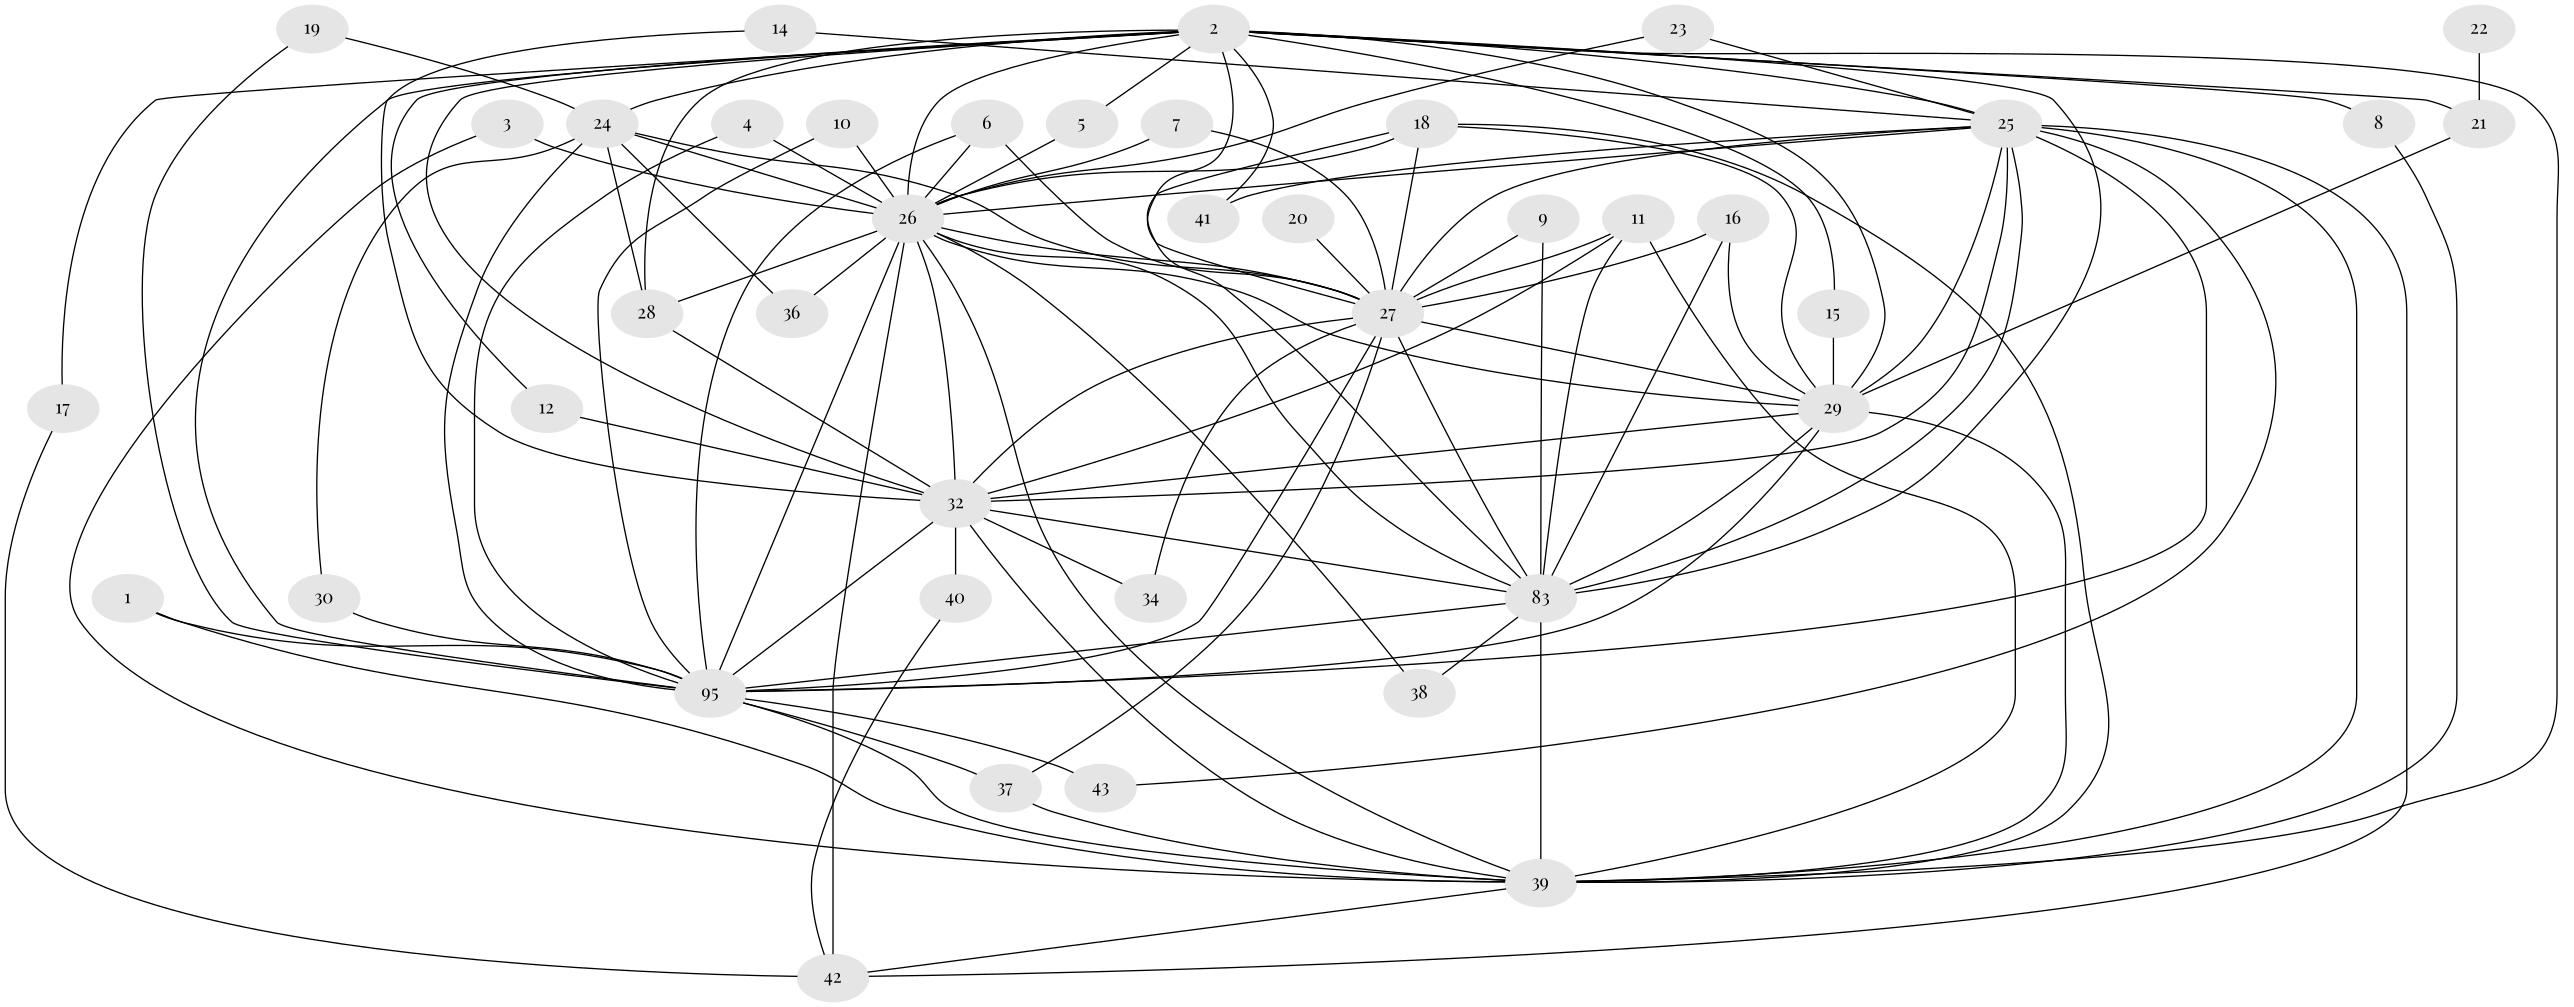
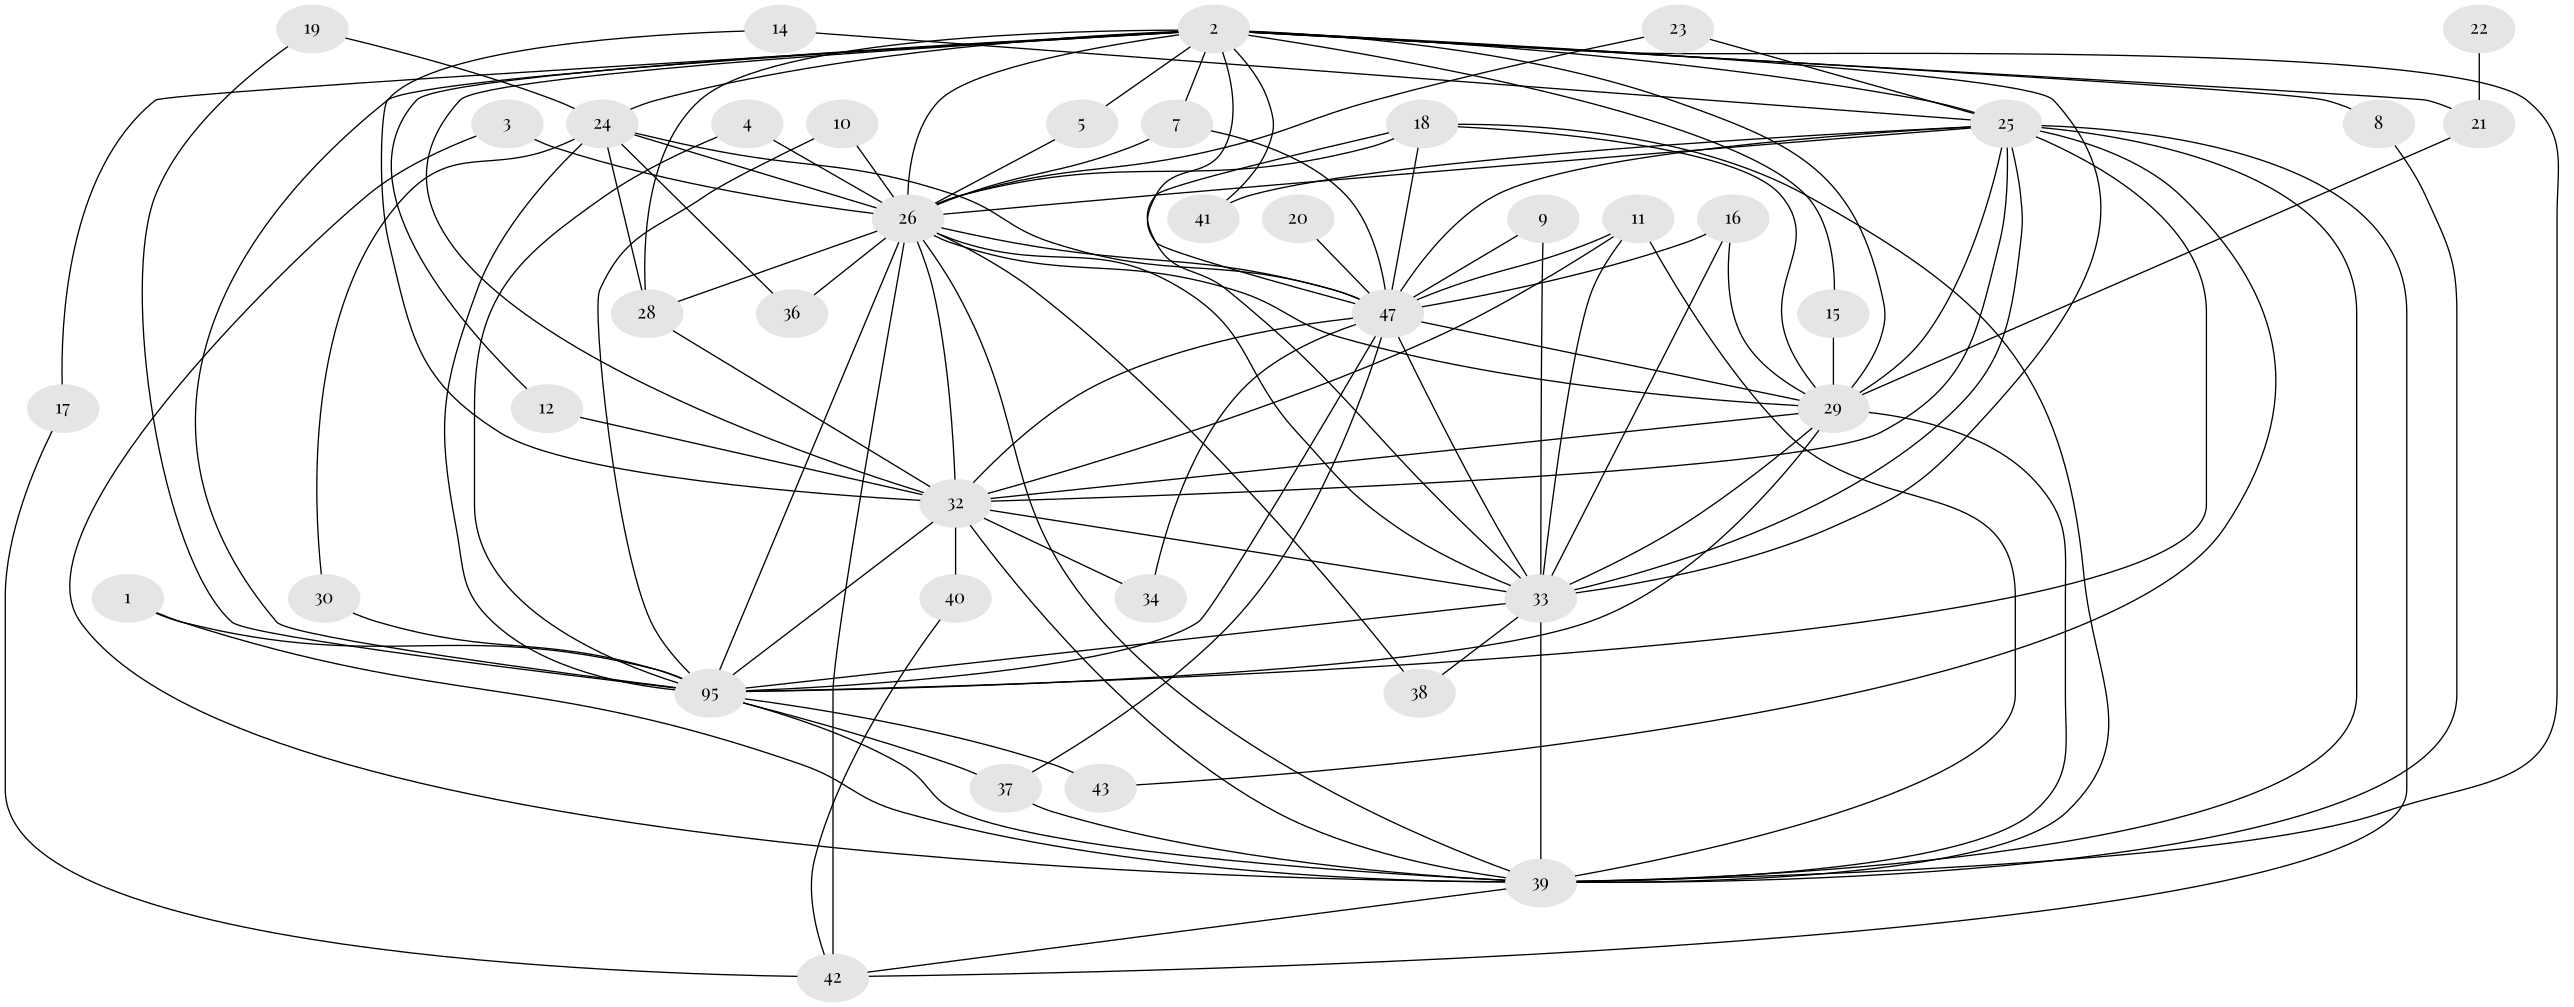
none -> (1195, 77)
(987, 124) -> none
(1388, 314) -> (1388, 314)
(1541, 598) -> (1541, 598)
